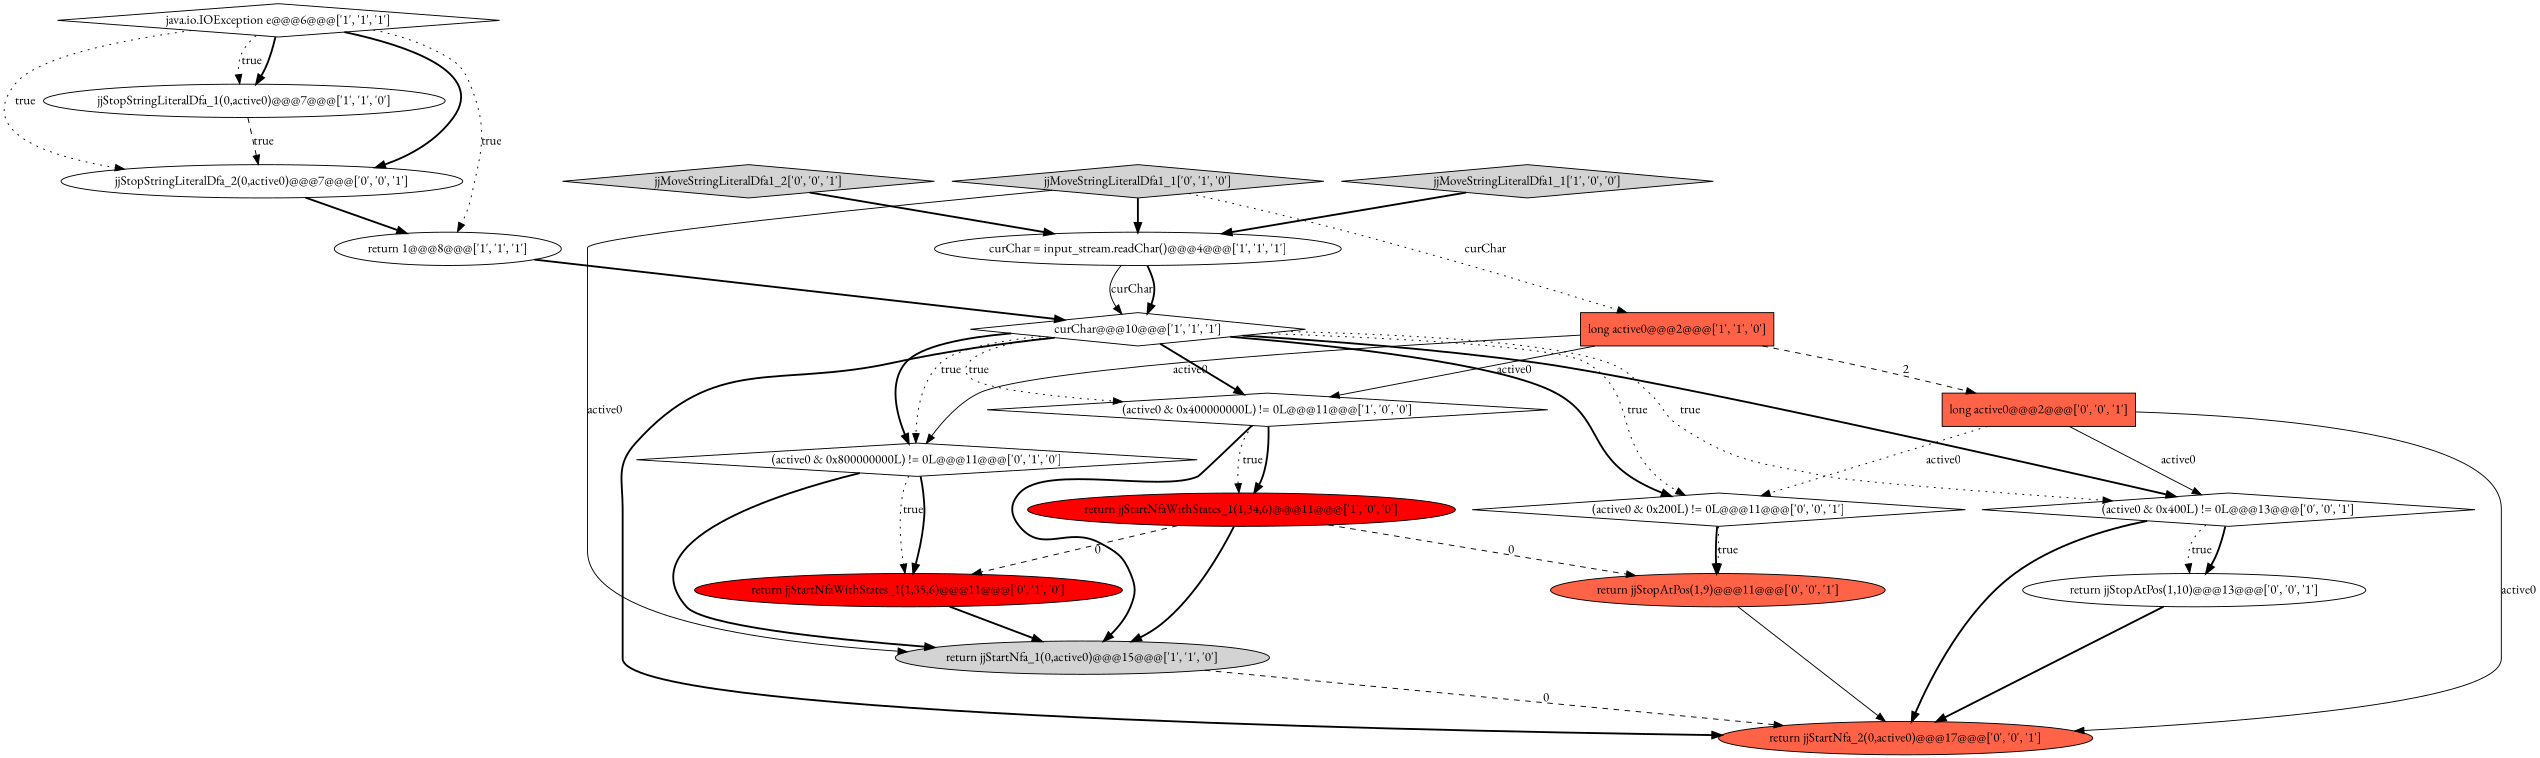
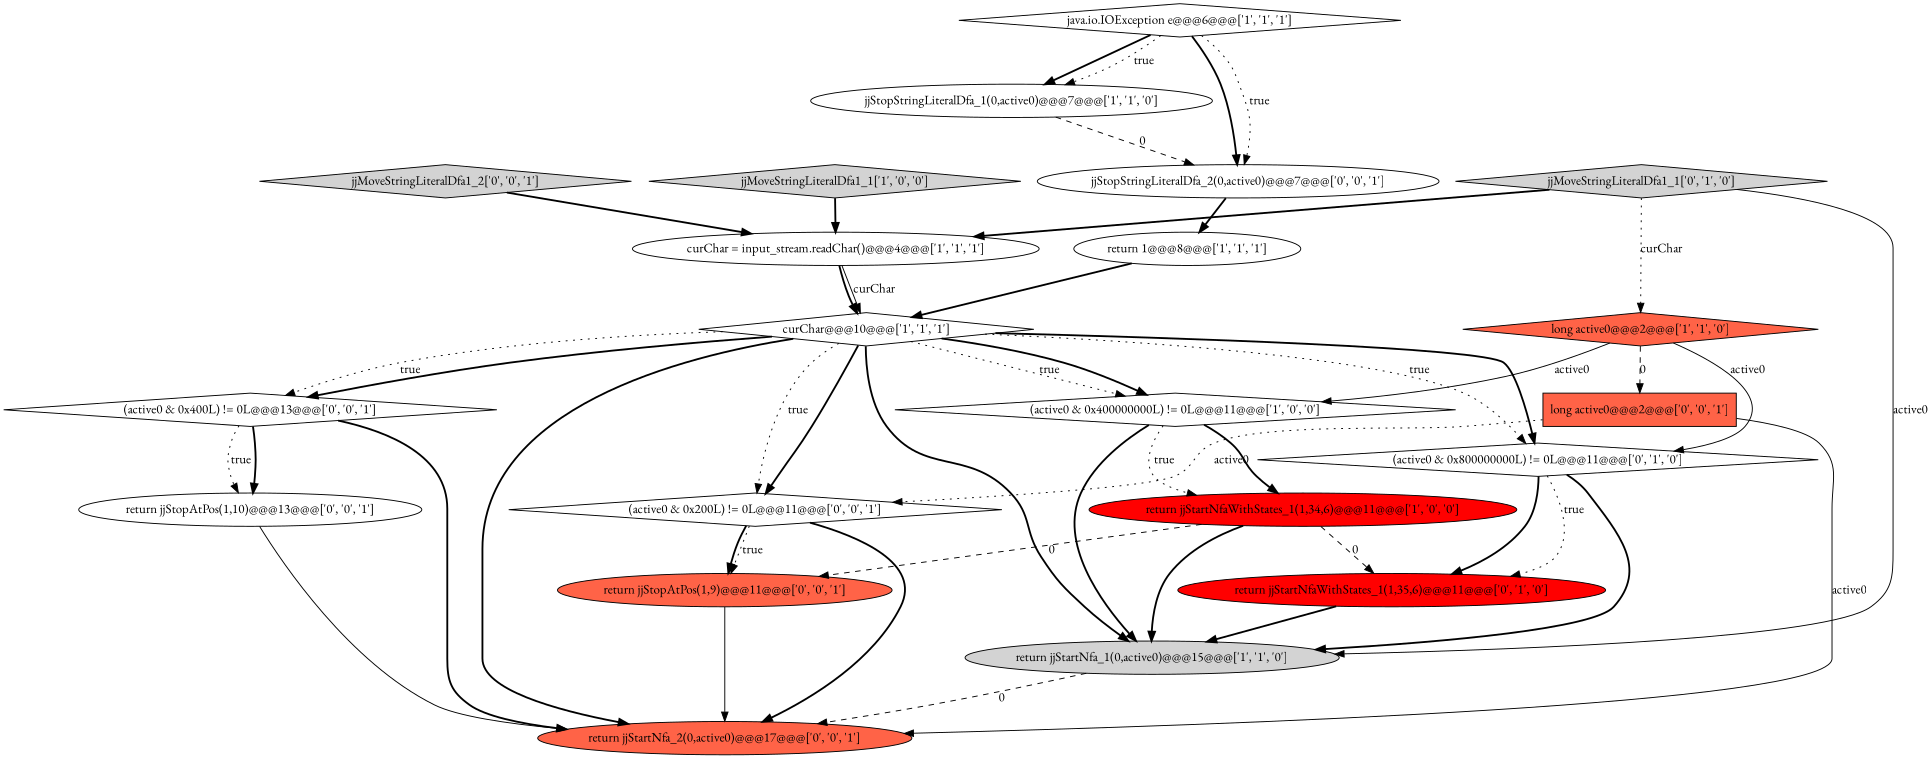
(475, 97) -> none
(264, 141) -> (1142, 141)
(1677, 329) -> (1641, 329)
(1906, 370) -> (1643, 370)
(2131, 458) -> none
none -> (994, 479)
none -> (892, 621)
(2054, 662) -> (382, 670)
